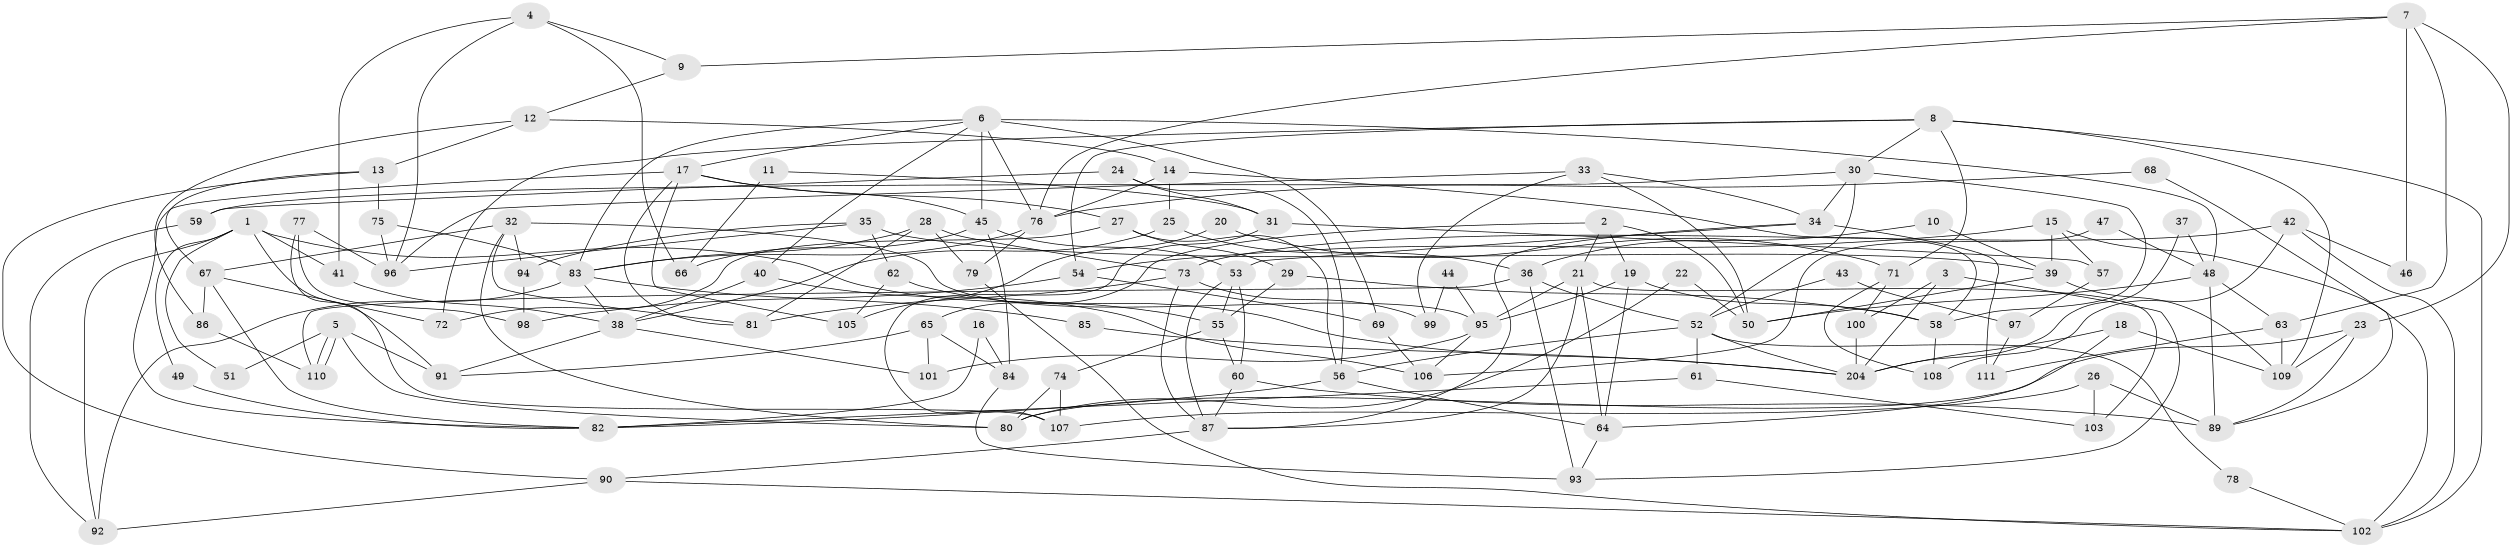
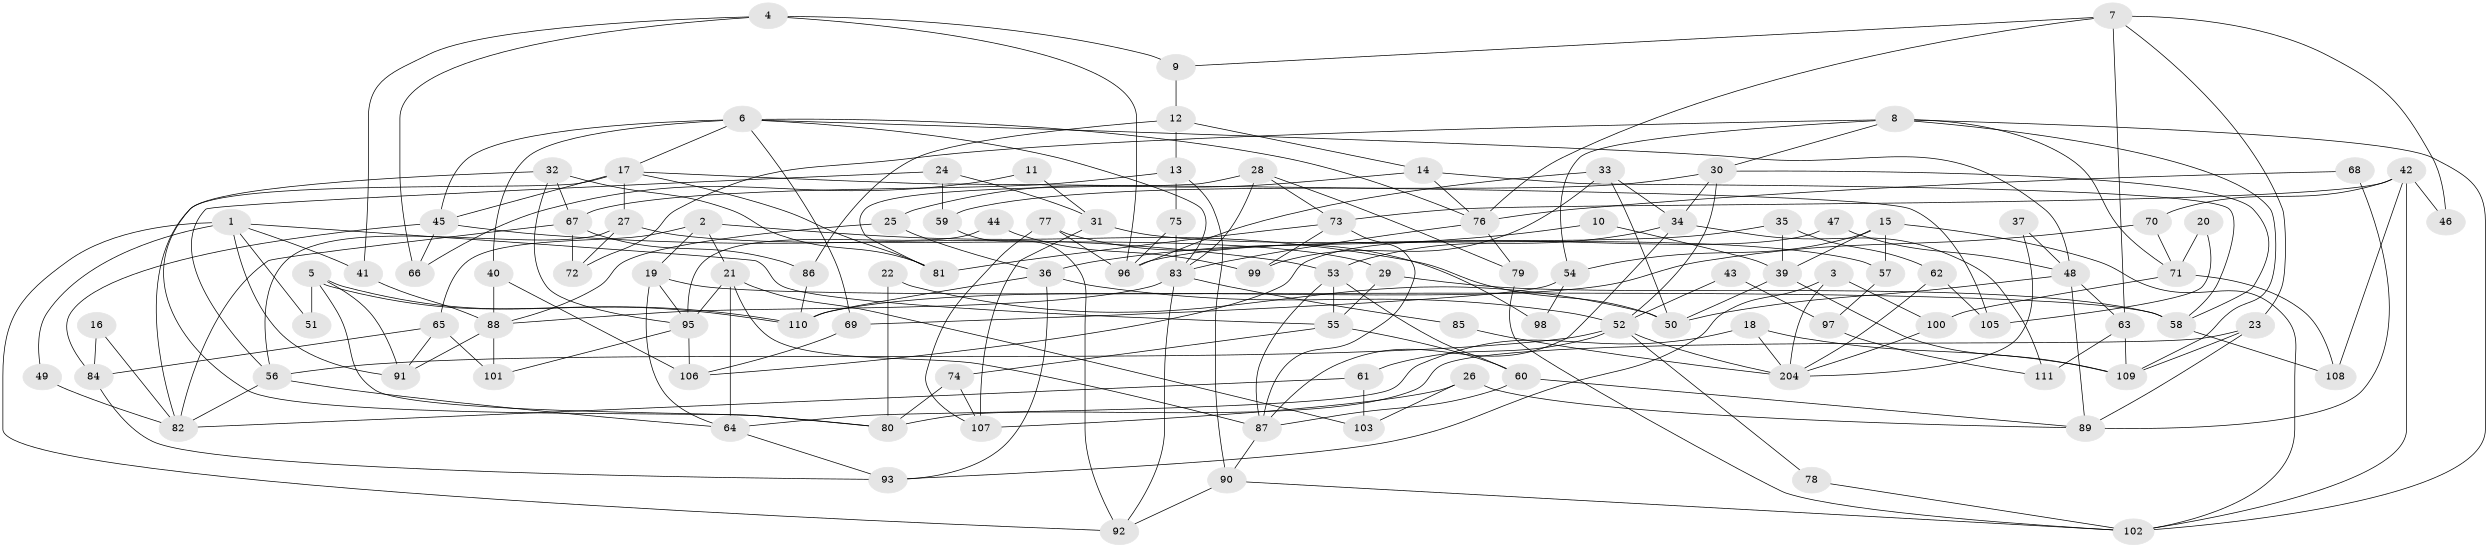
none -> (2152, 222)
(524, 274) -> none
(618, 325) -> (494, 325)
